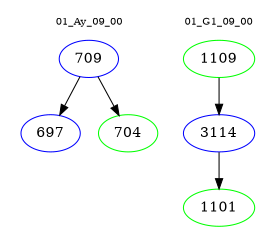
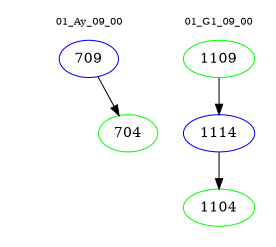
(51, 133) -> none
(219, 133) -> (219, 133)
(219, 208) -> (219, 208)
